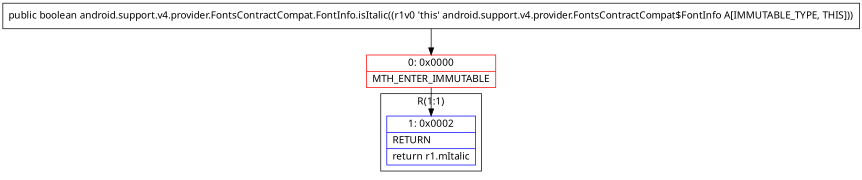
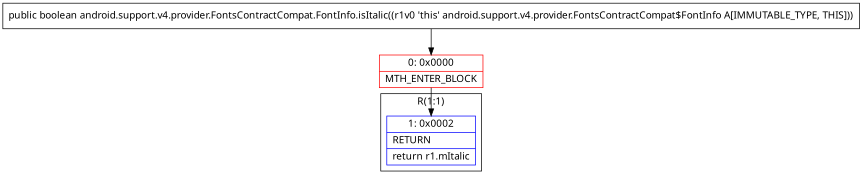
(431, 79) -> (431, 79)
